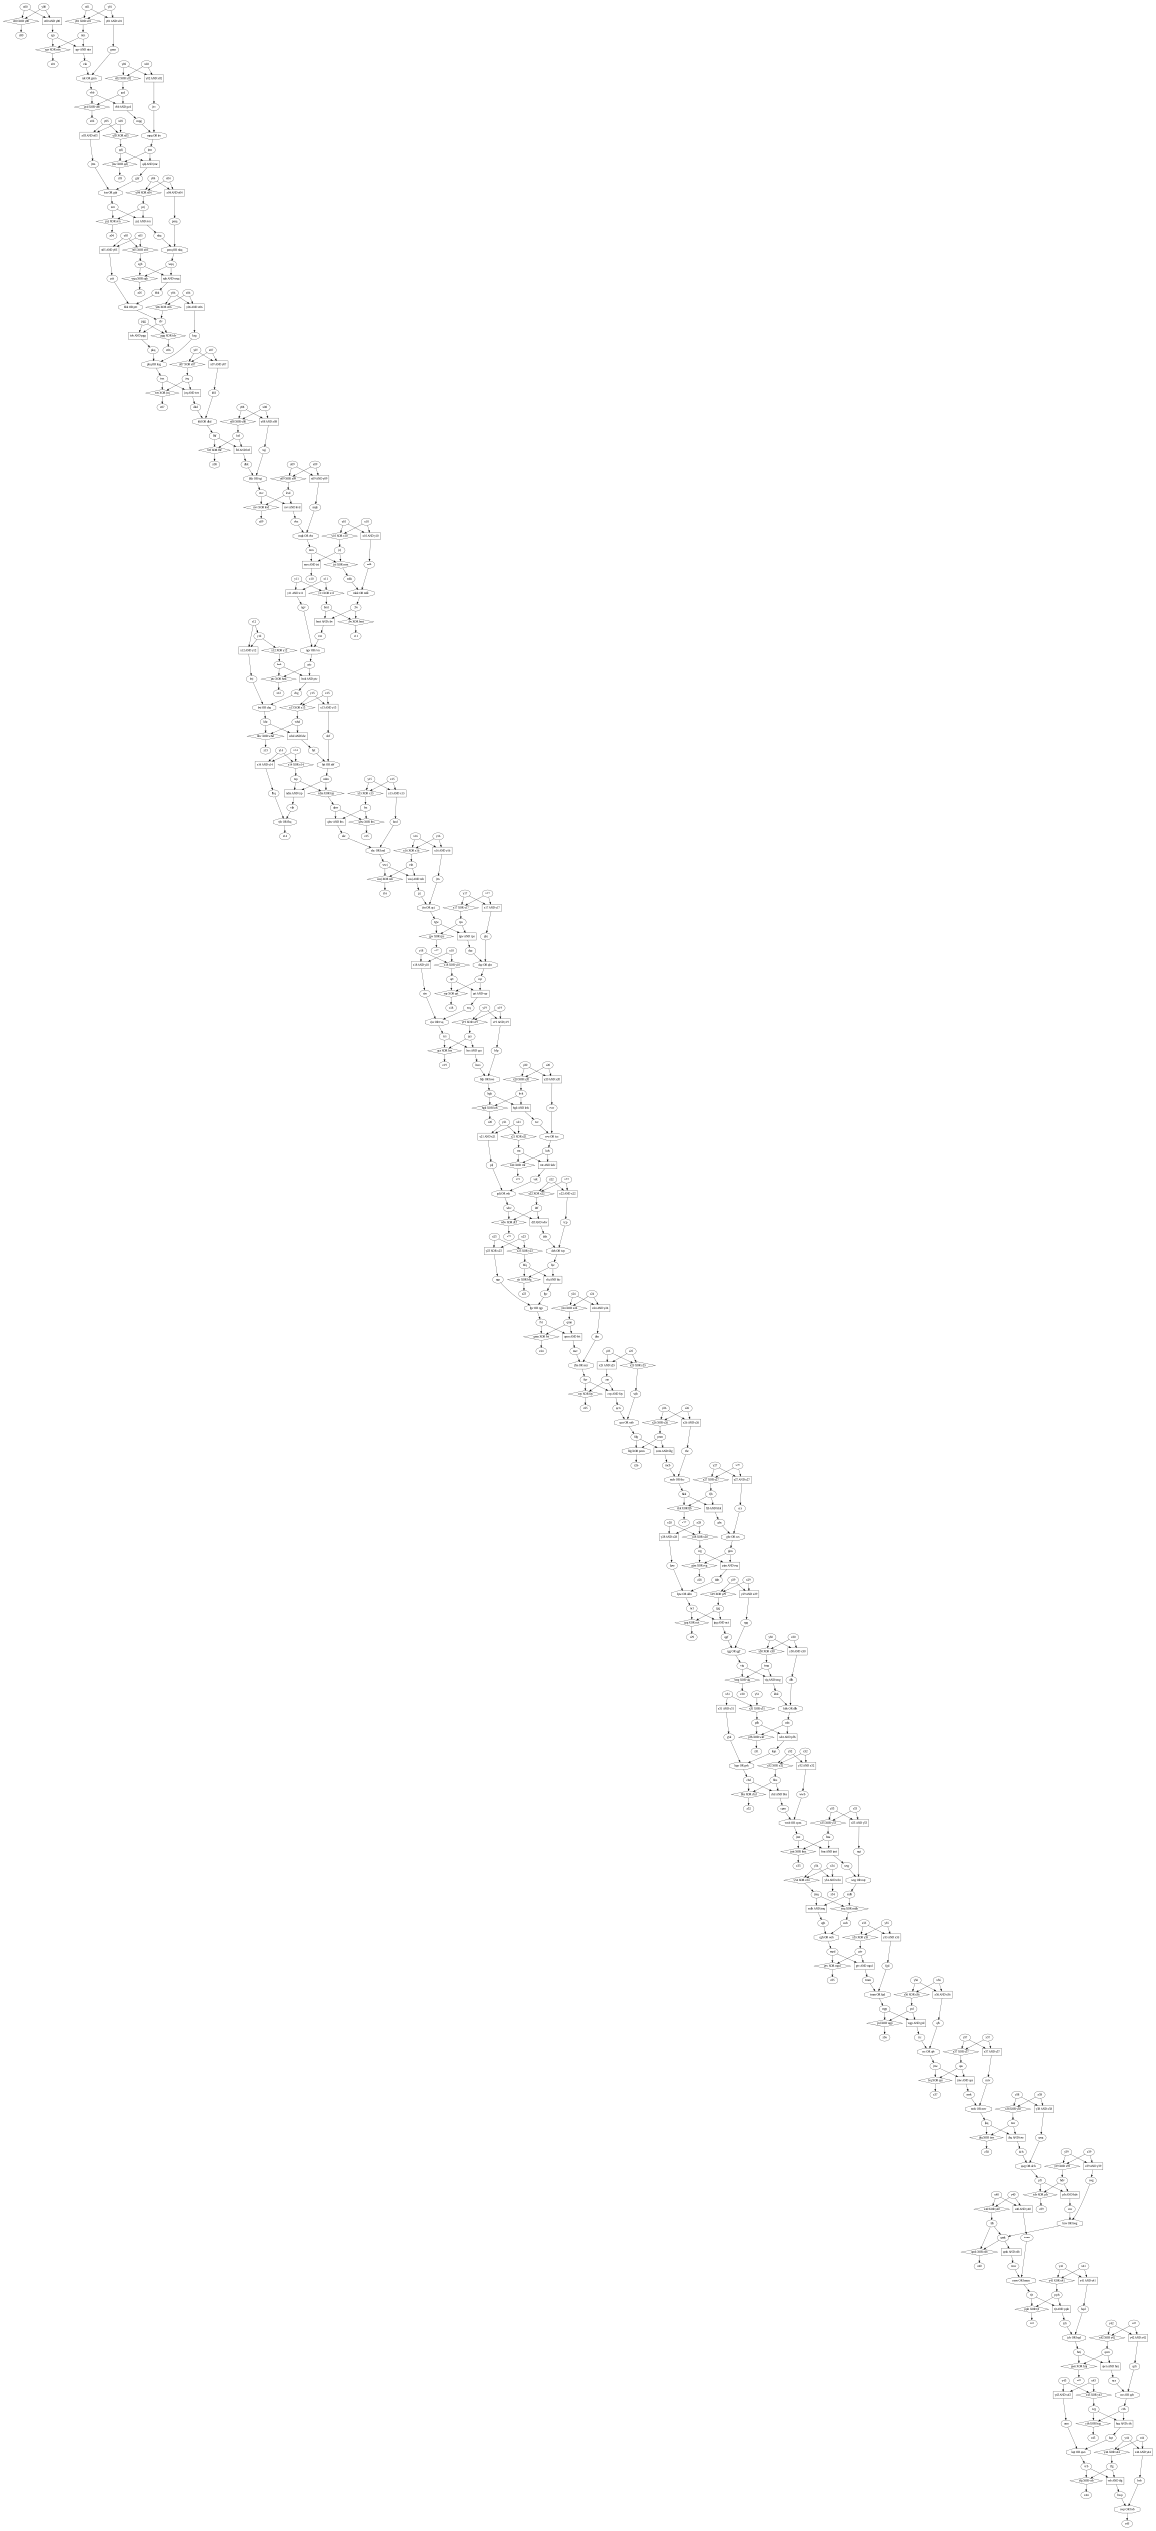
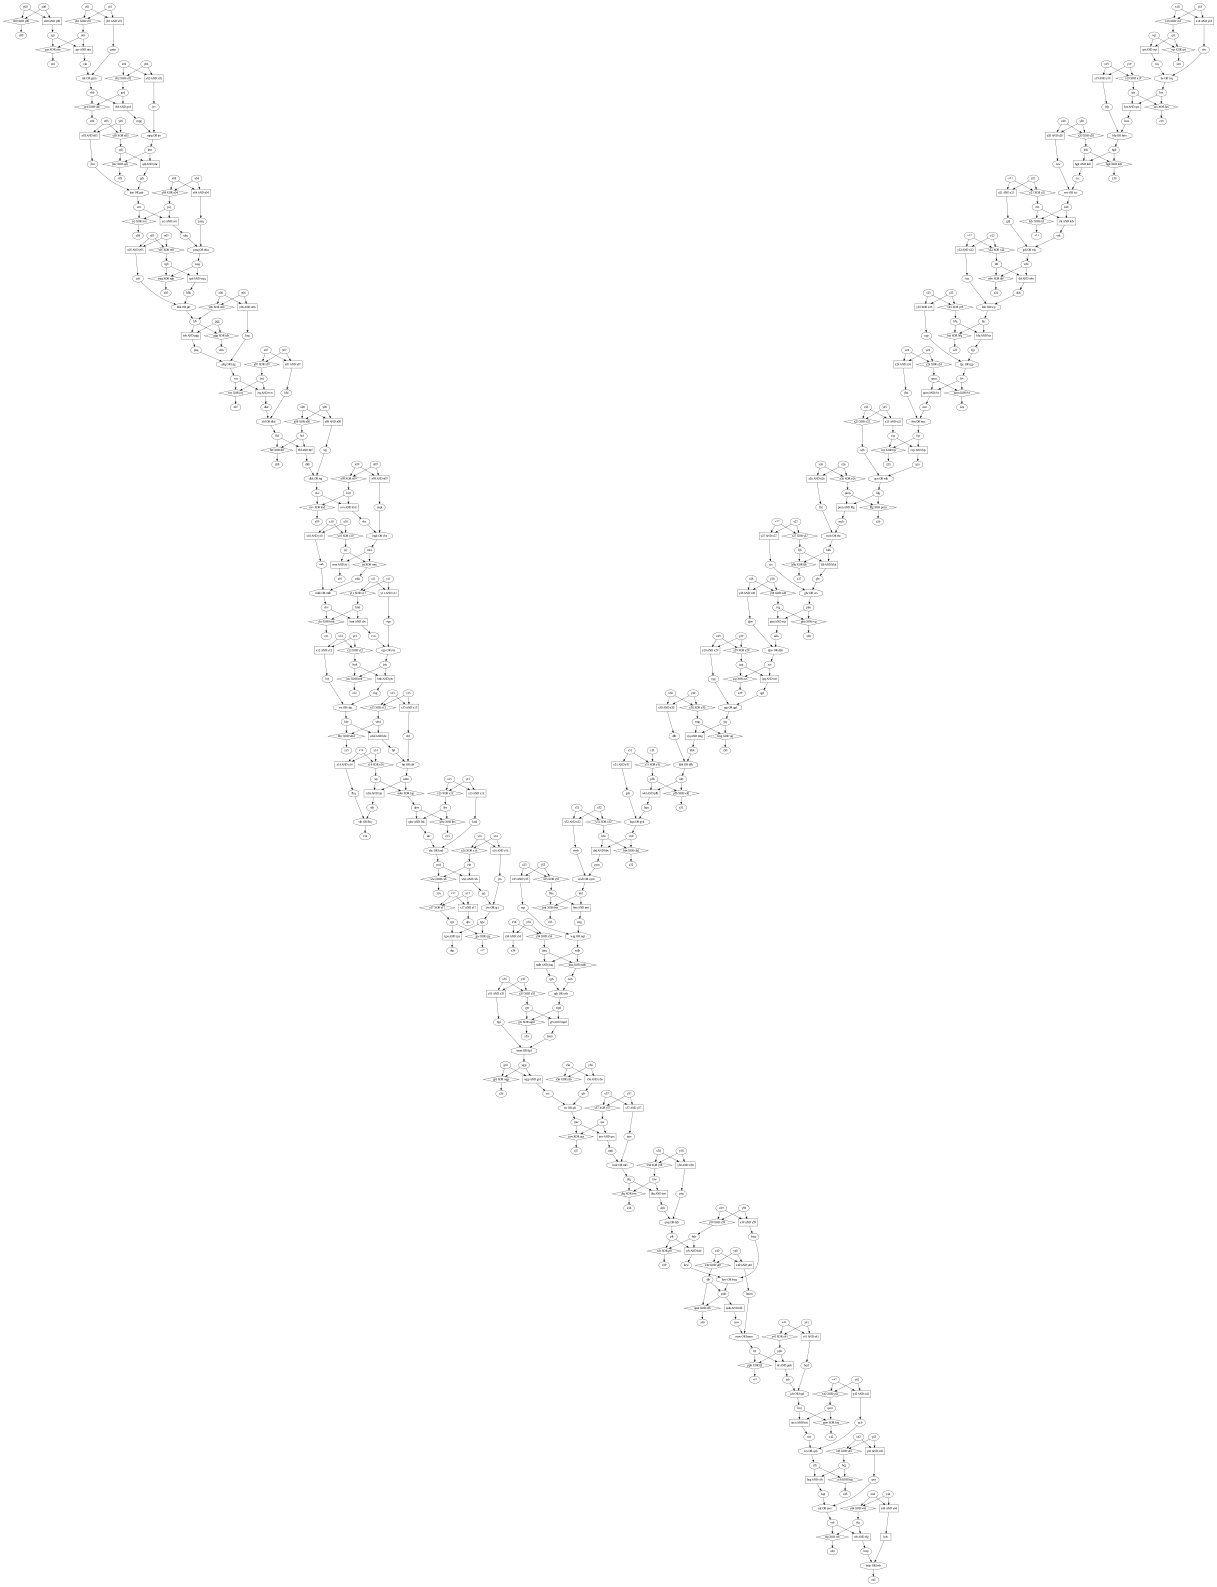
(256, 628) -> (347, 643)
(485, 965) -> none
(636, 1451) -> (878, 507)
(912, 2001) -> none
(935, 2080) -> (576, 1137)
(1139, 2481) -> (886, 1537)
